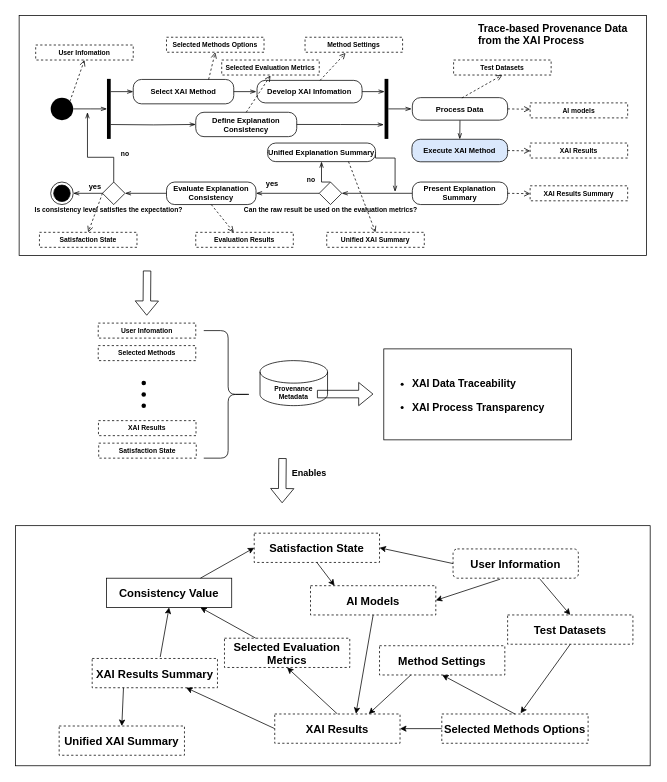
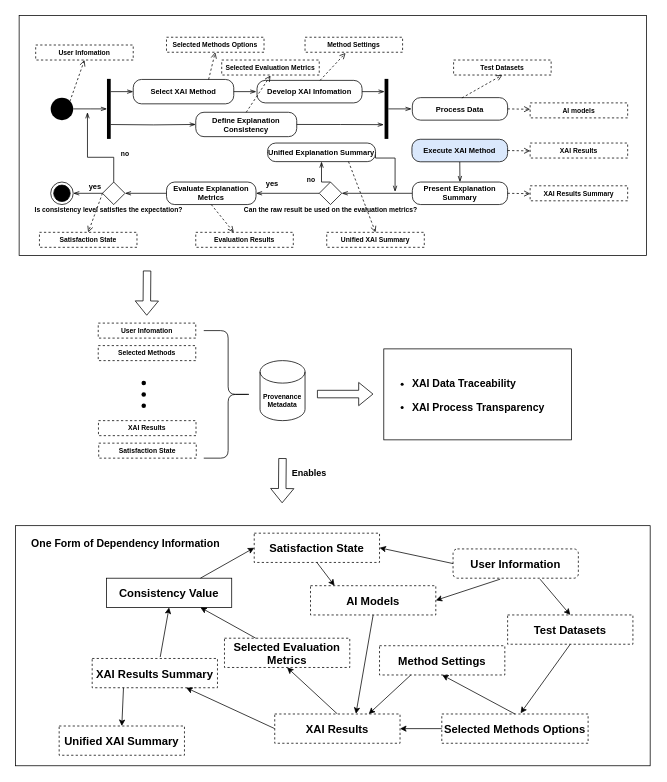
(558, 34) -> none
(460, 130) -> none
none -> (460, 171)
(211, 189) -> (211, 189)
(294, 383) -> (282, 390)
none -> (125, 543)
